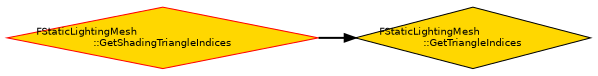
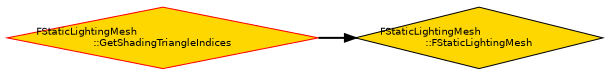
(473, 38) -> (479, 38)
